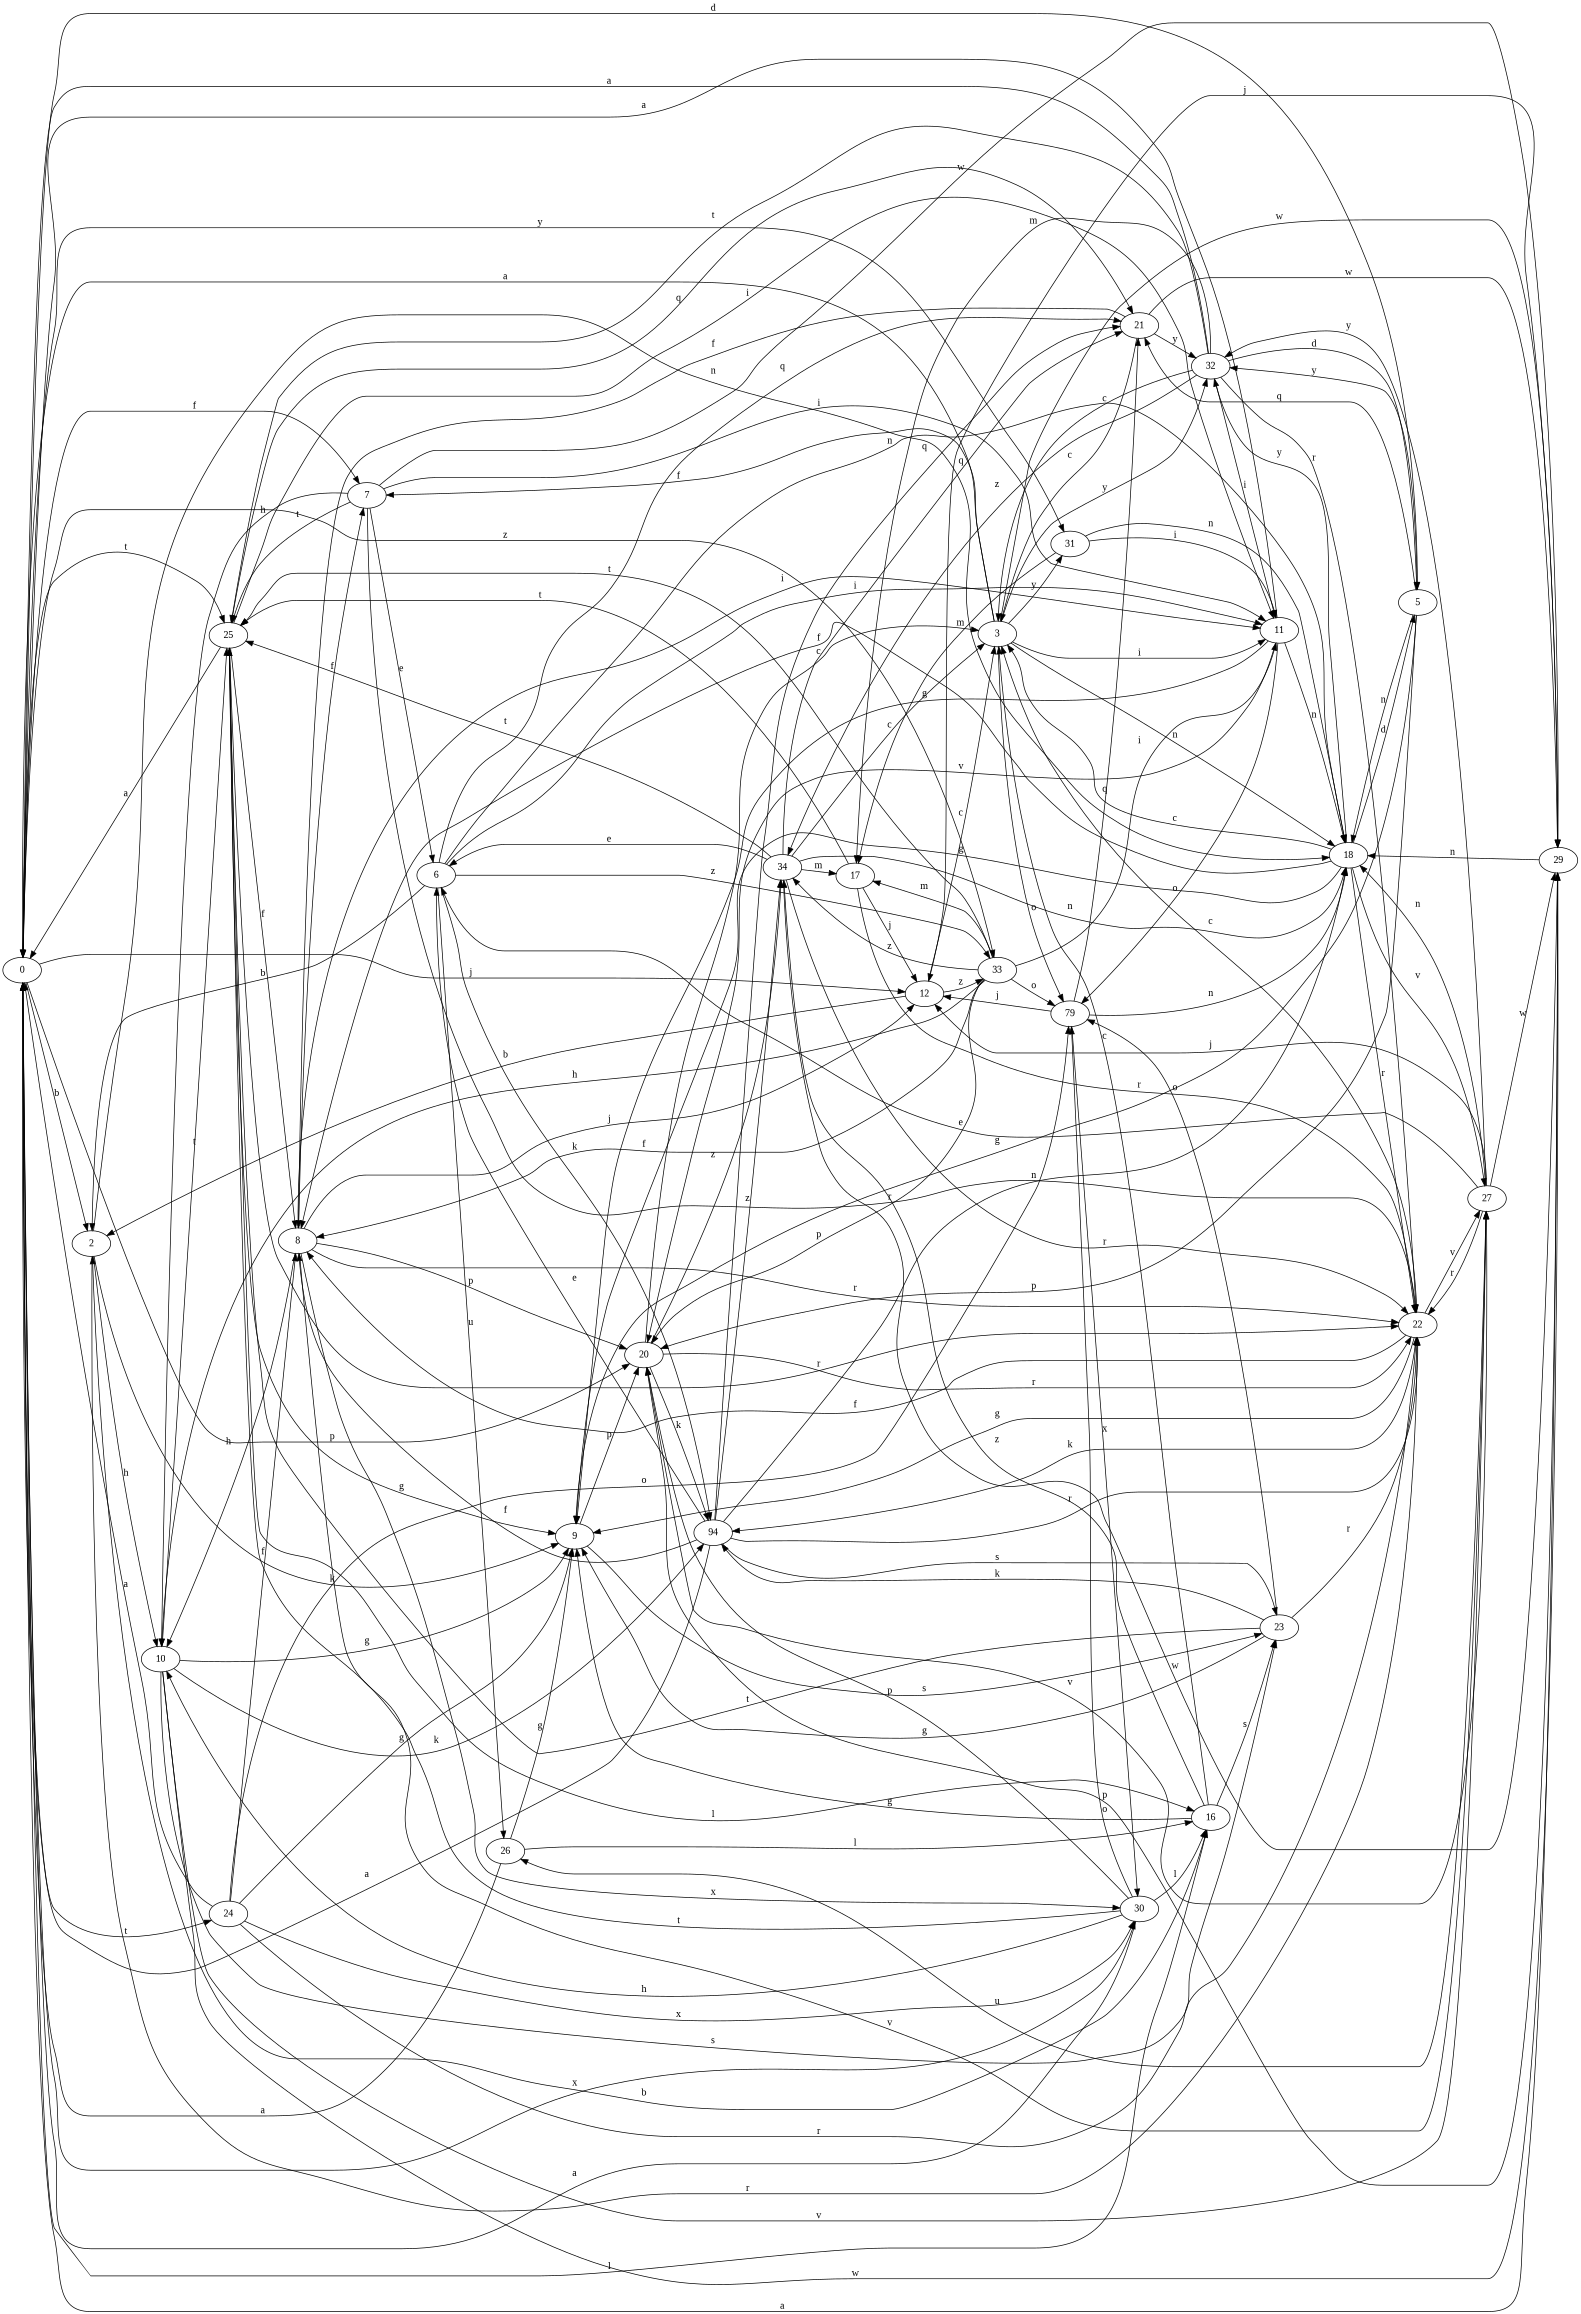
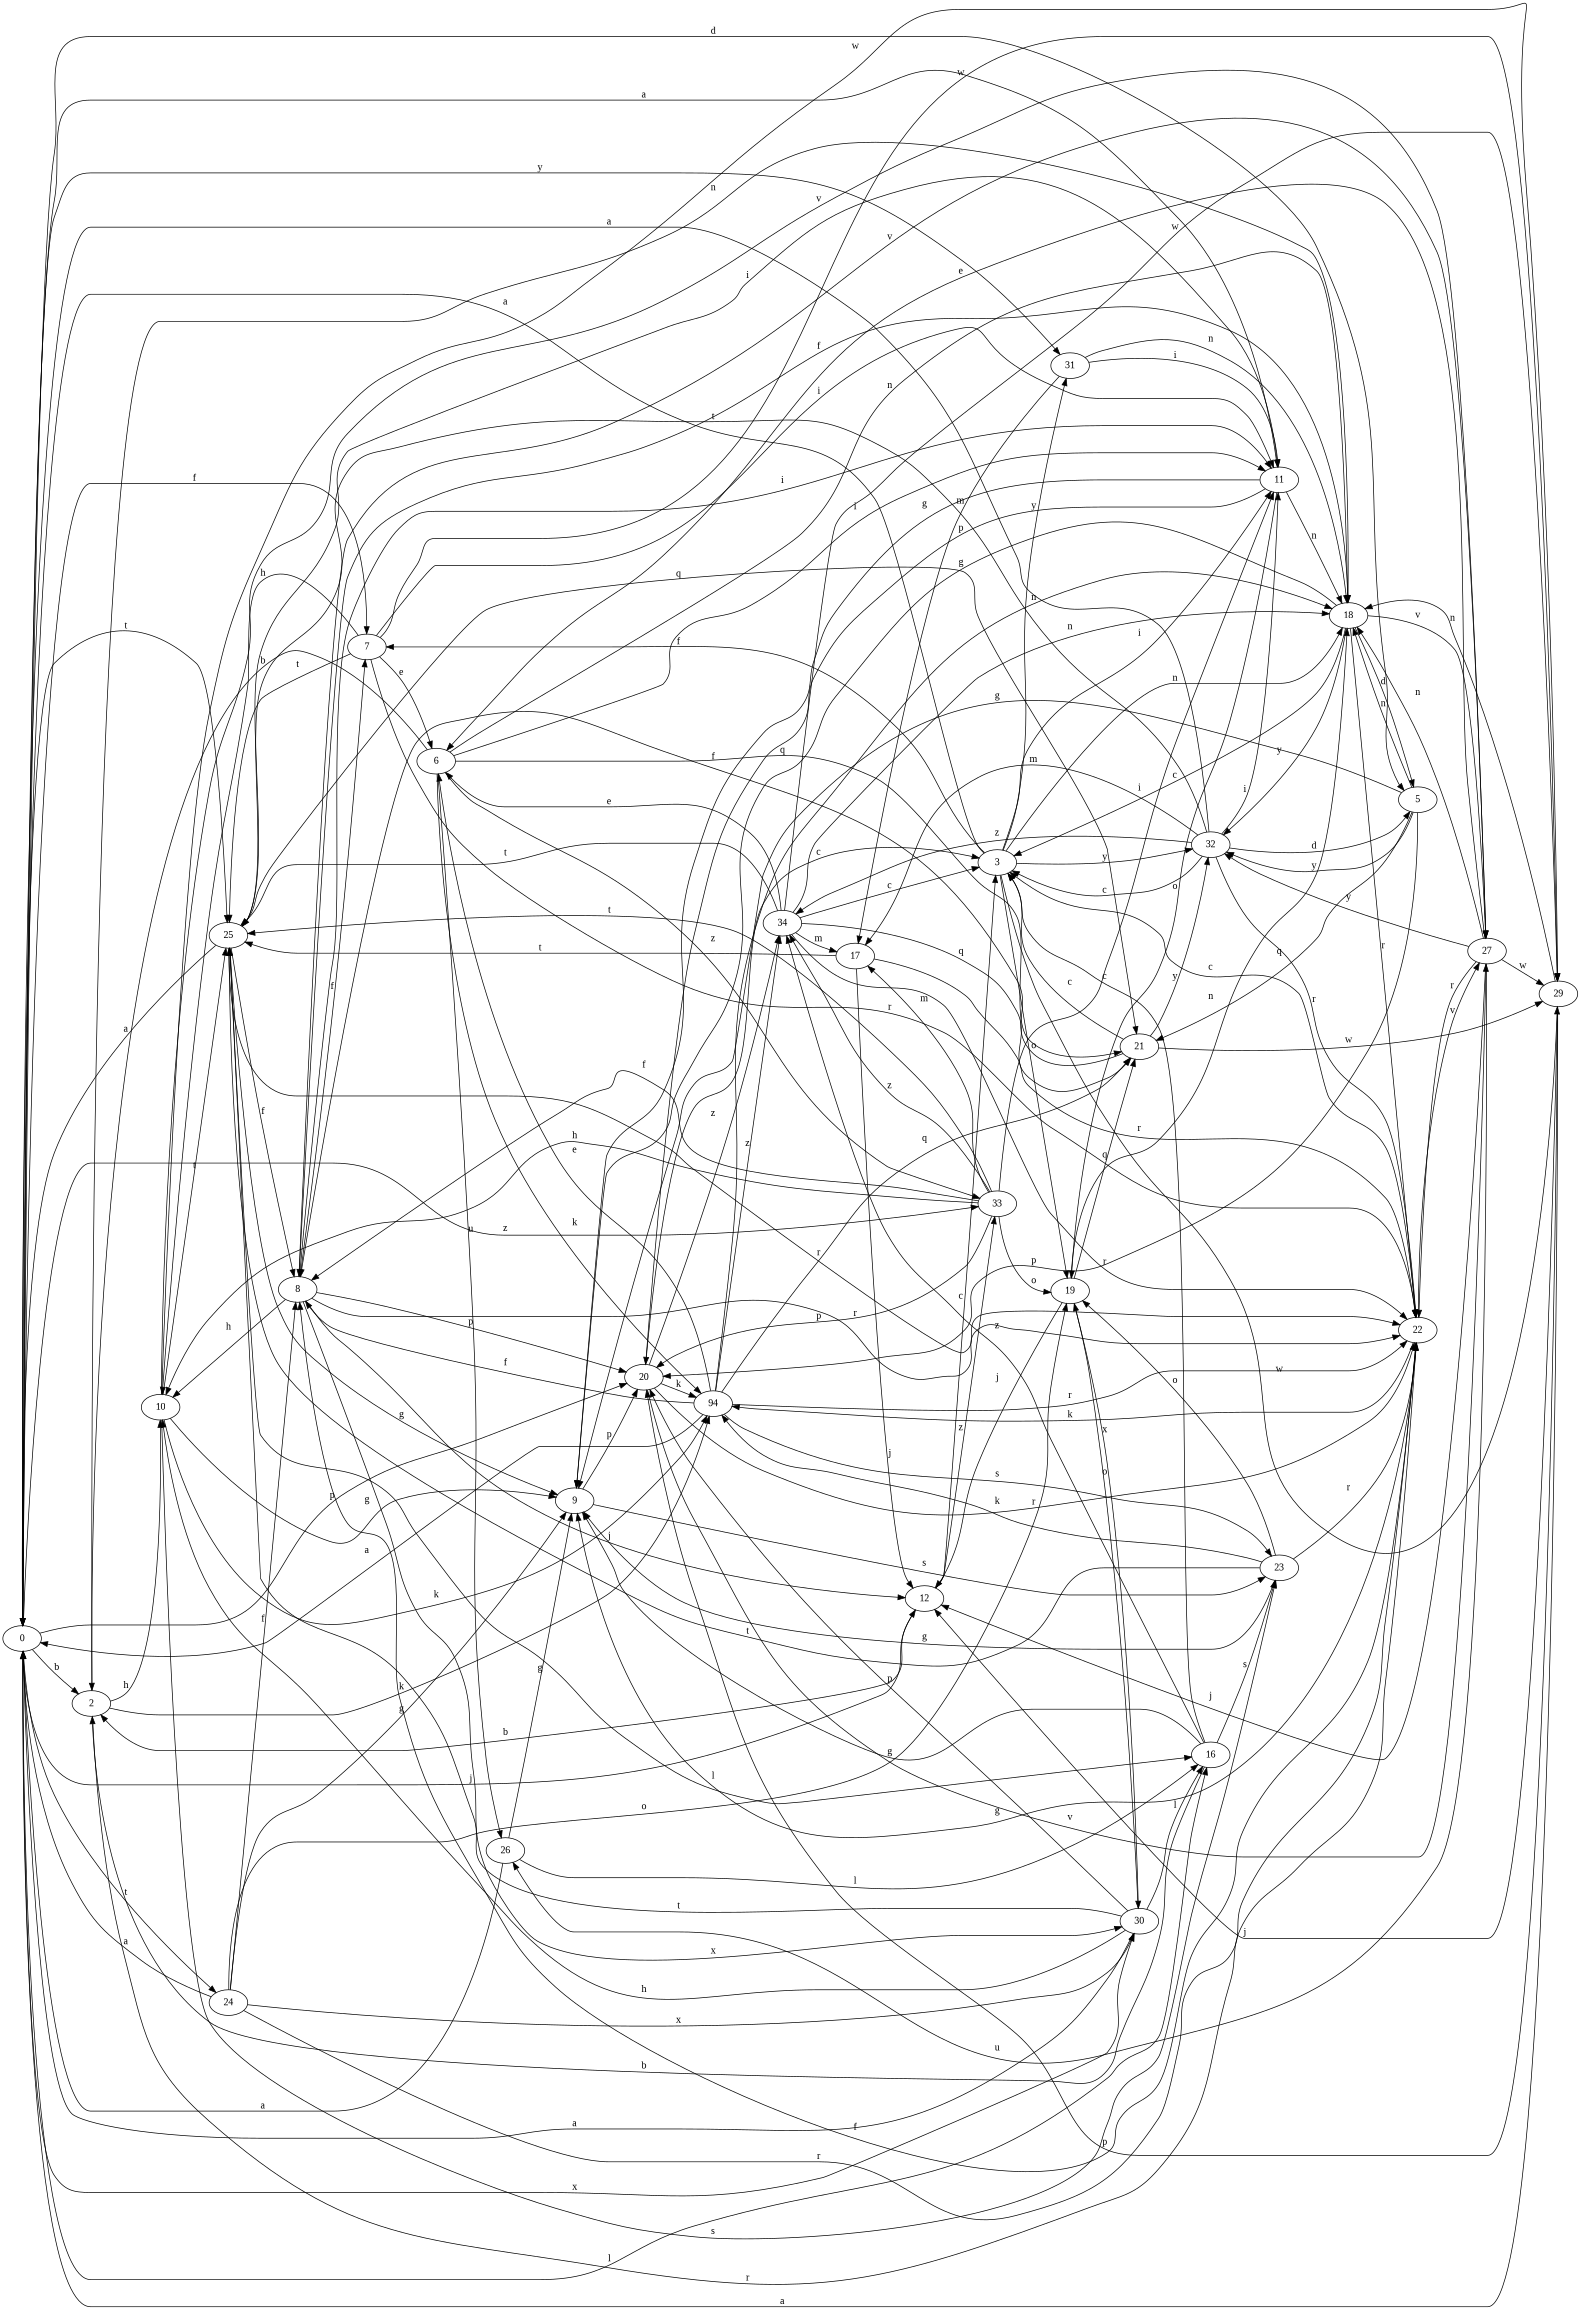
(961, 766) -> (961, 528)
(1070, 1014) -> (1070, 1291)
(239, 1544) -> (446, 1674)
